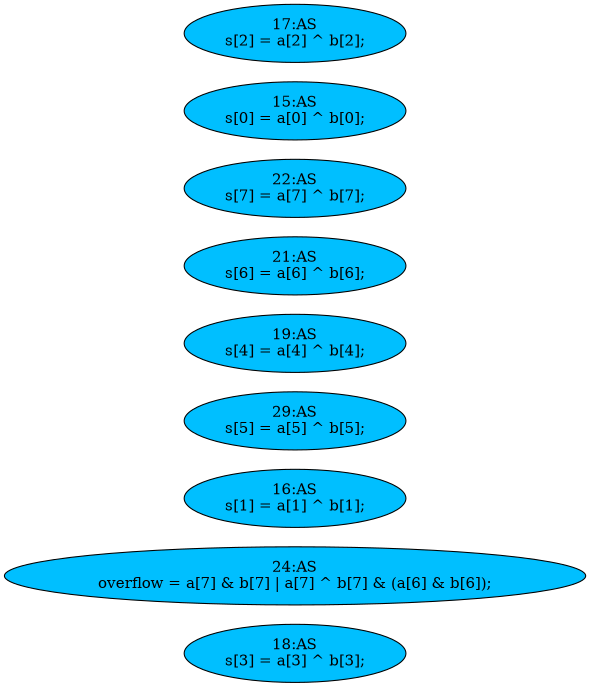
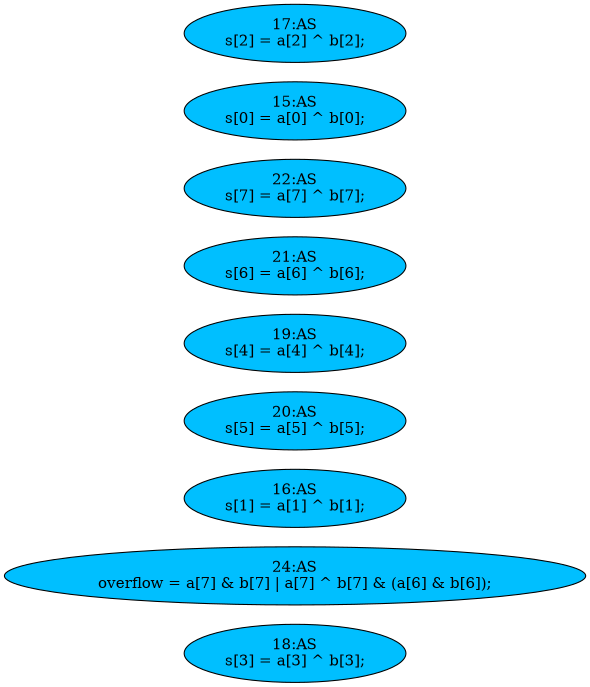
(295, 421) -> (295, 421)
